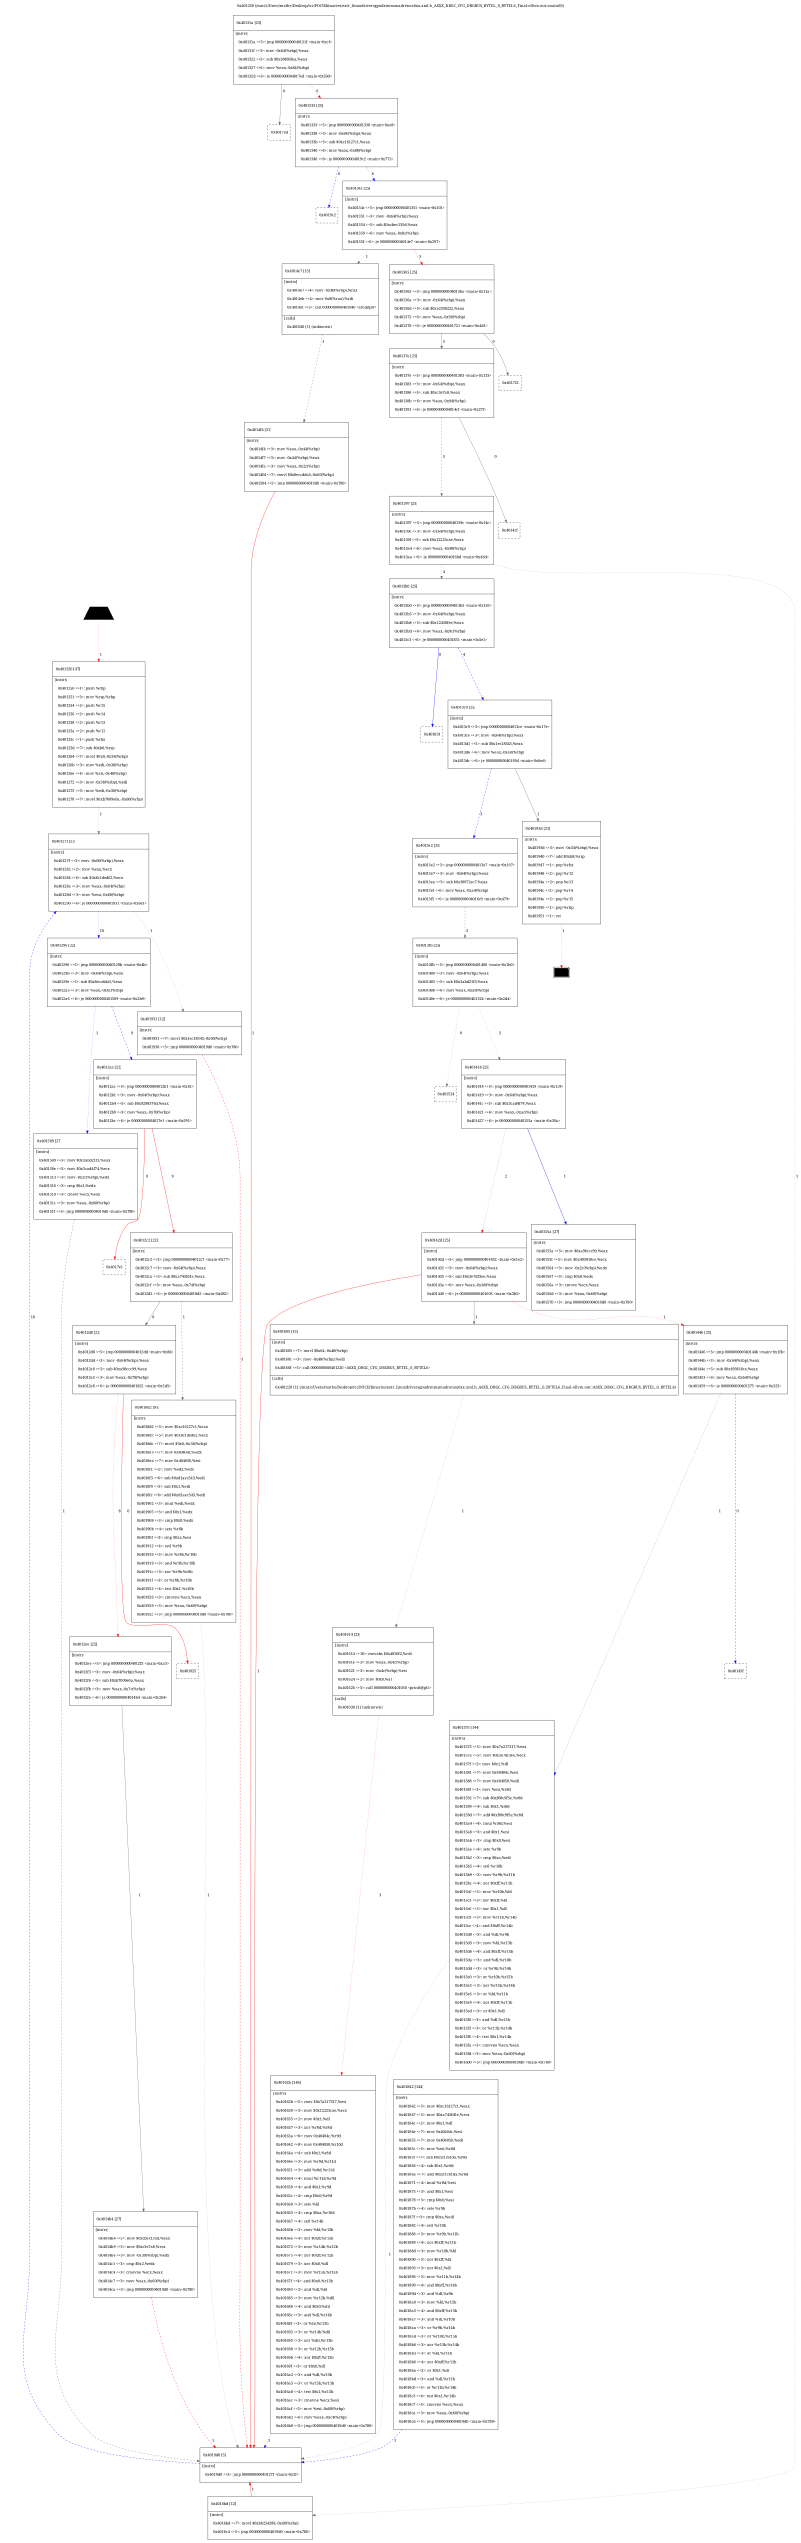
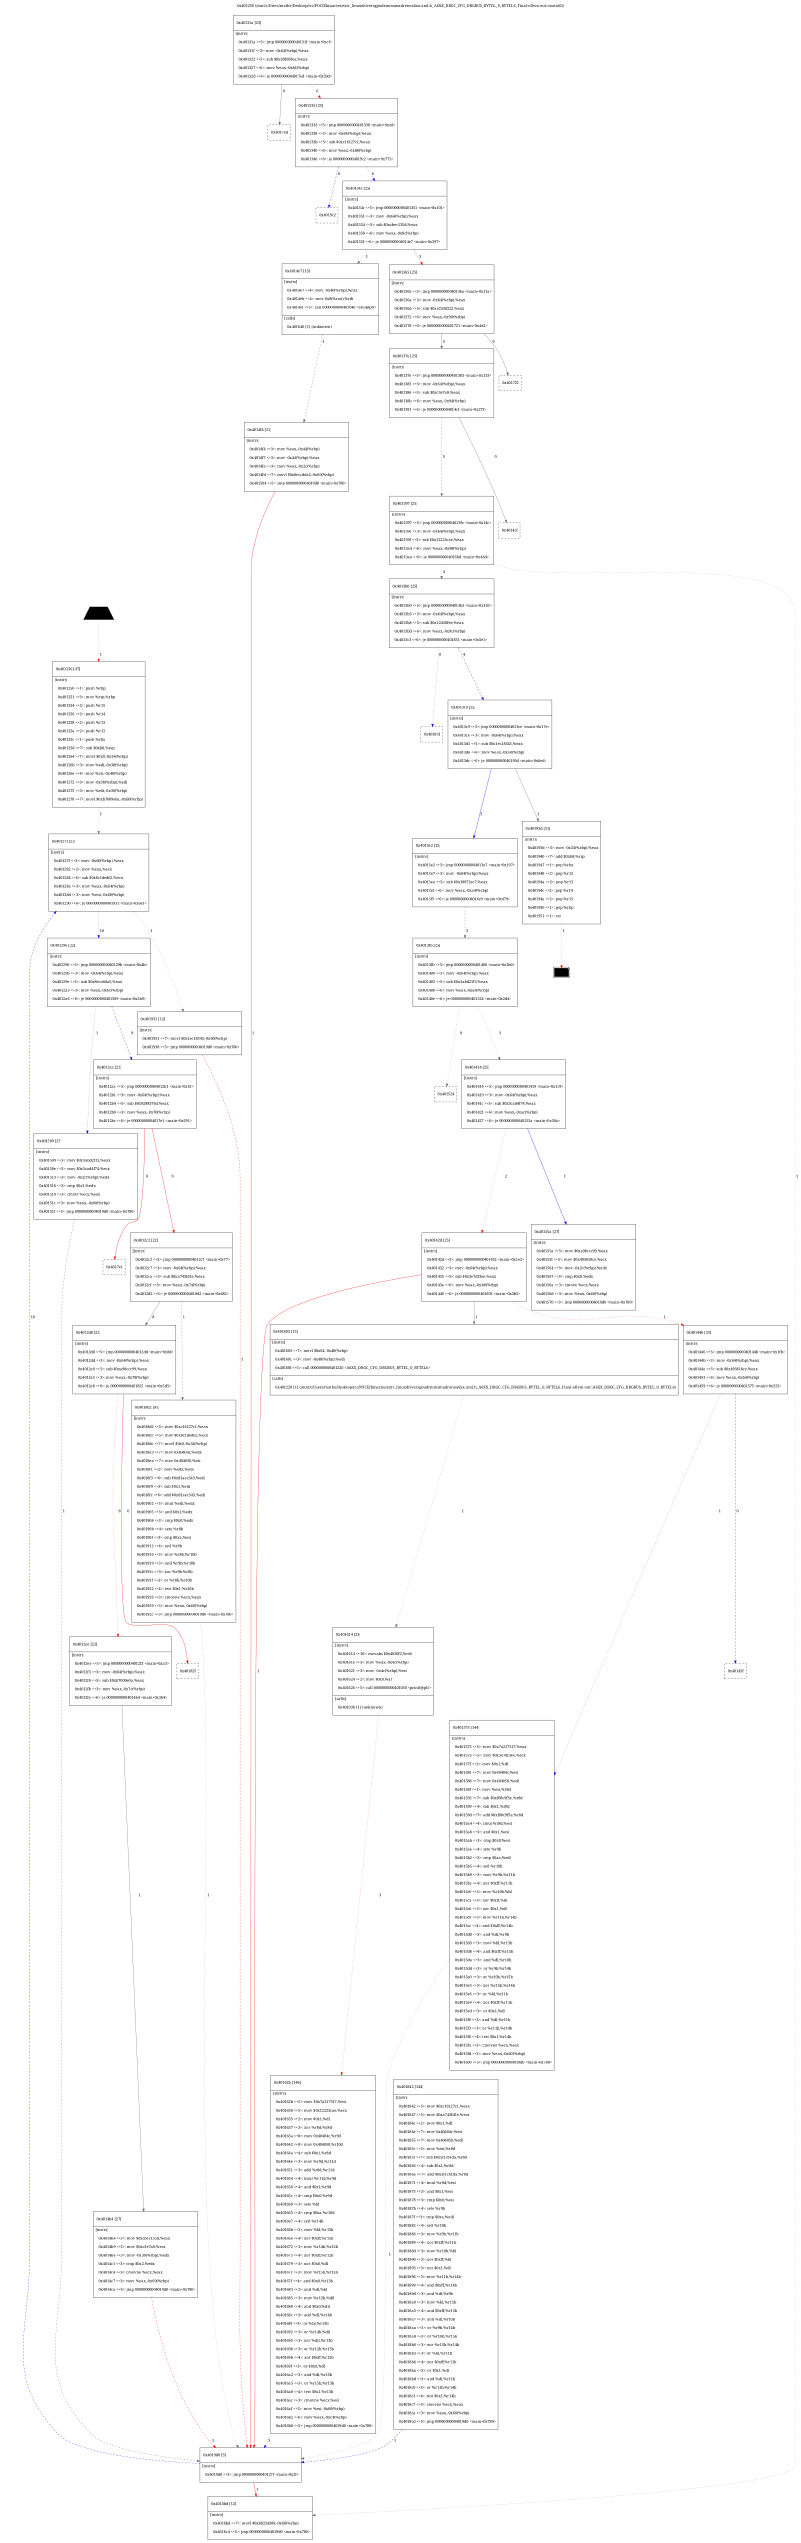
(436, 686) -> (436, 686)
(483, 802) -> (483, 802)
(251, 2491) -> (255, 2488)
